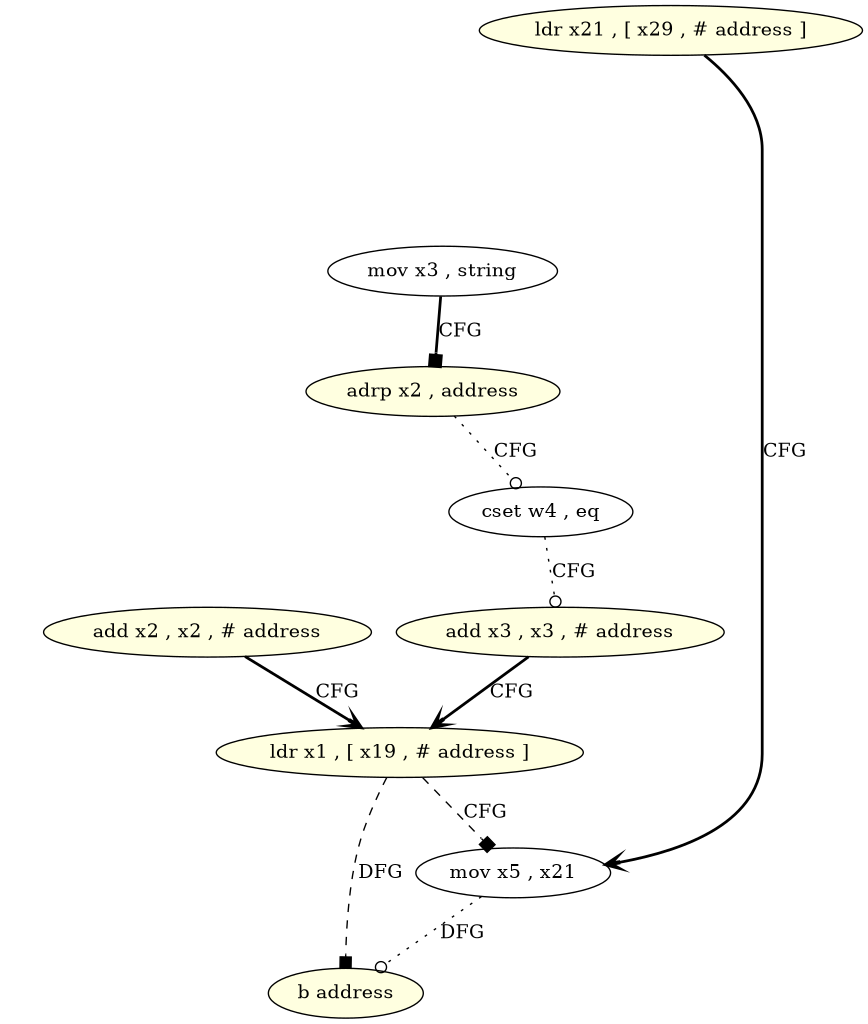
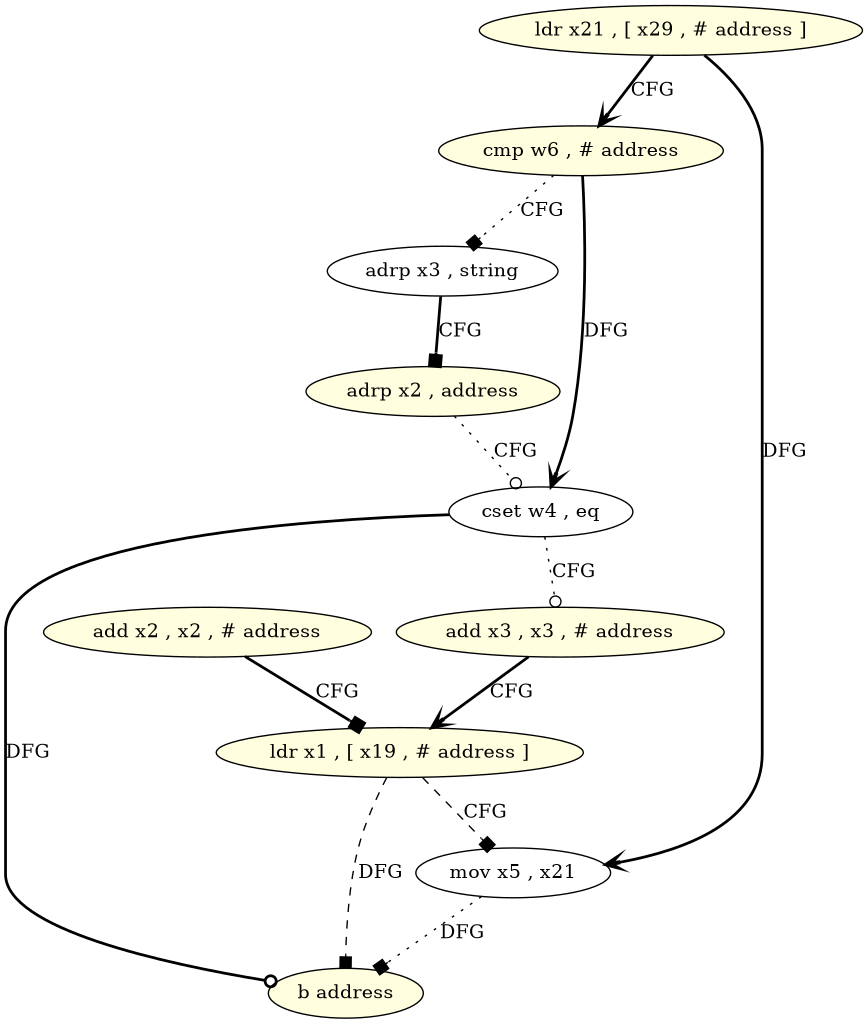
none -> (581, 151)
(443, 271) -> (443, 271)
(785, 452) -> (785, 452)
none -> (6, 659)
(297, 689) -> (297, 689)
(435, 929) -> (435, 929)
